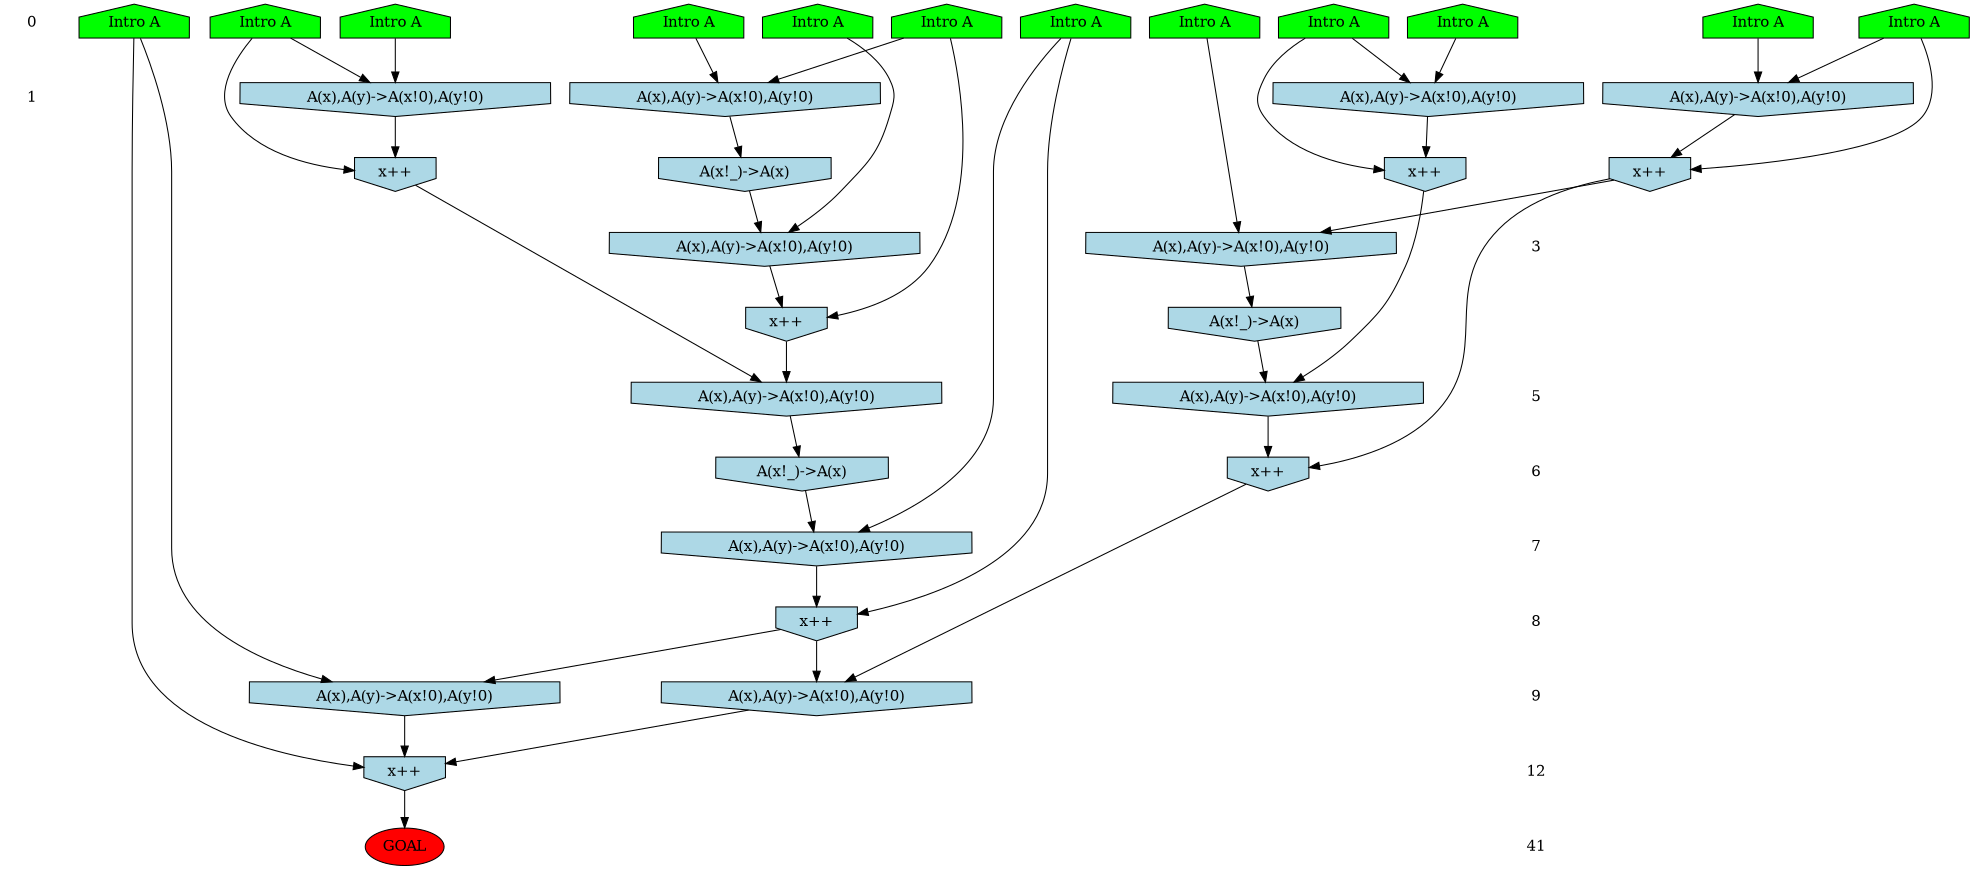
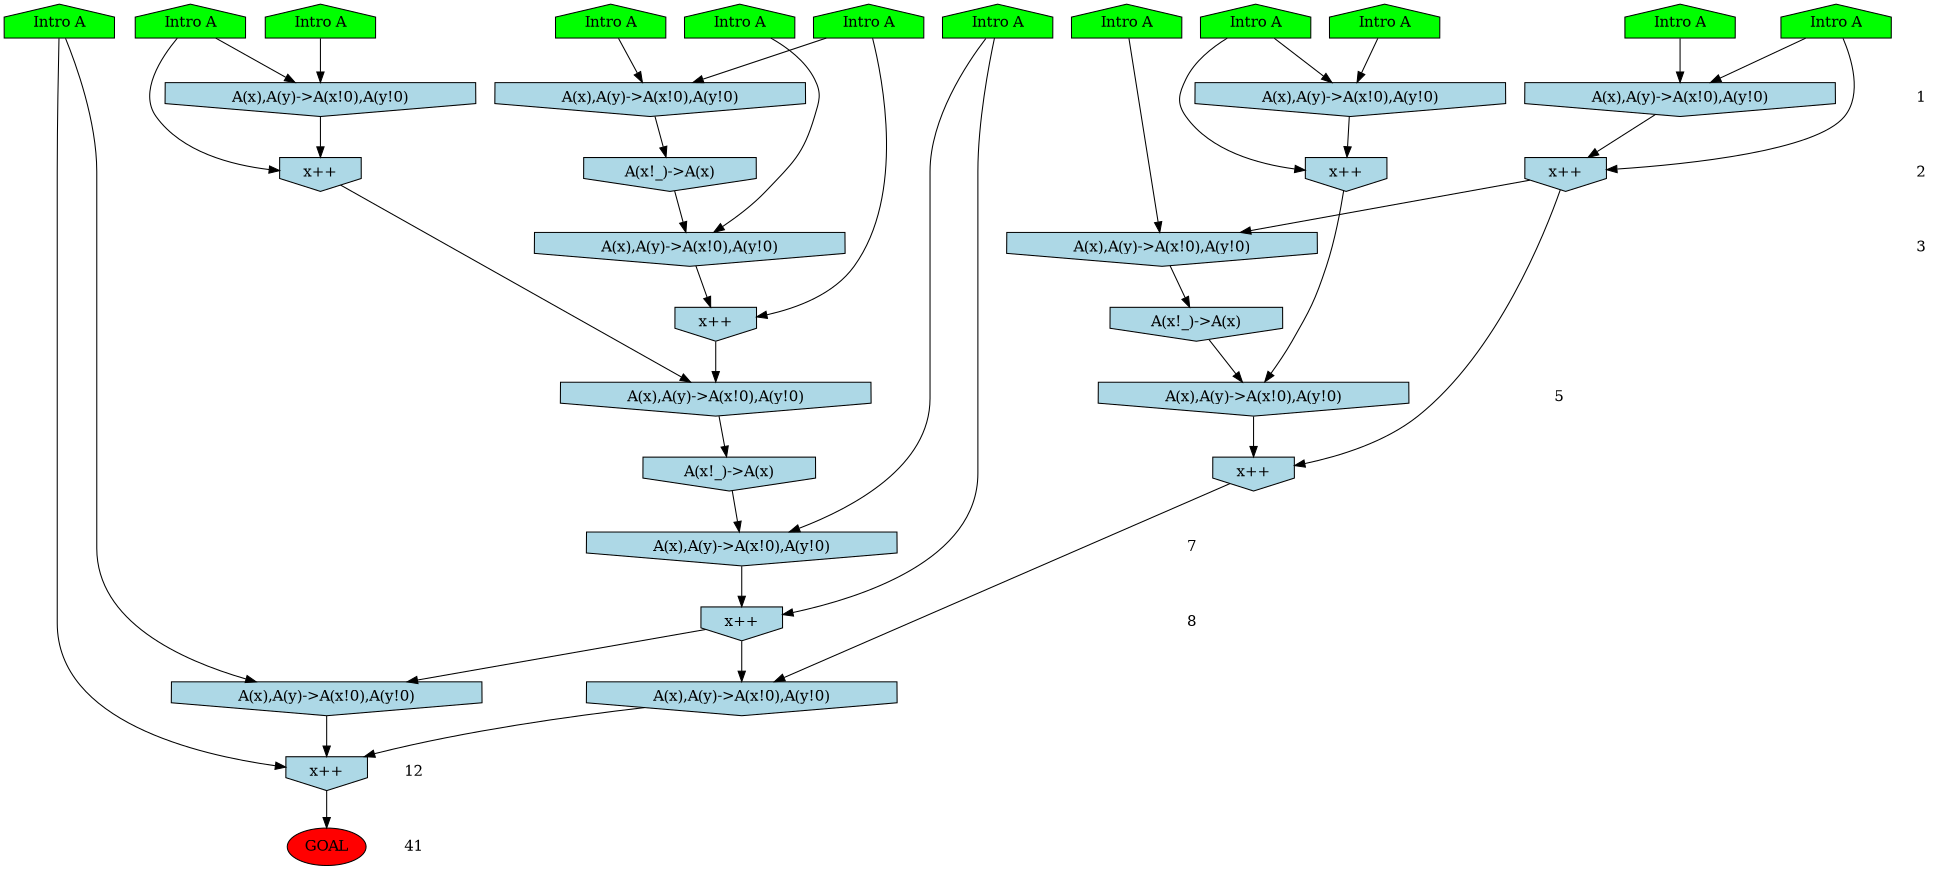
(32, 23) -> none
none -> (1921, 173)
(1536, 472) -> none
(1536, 697) -> none
